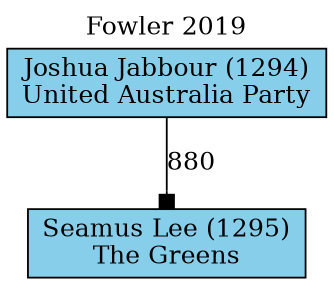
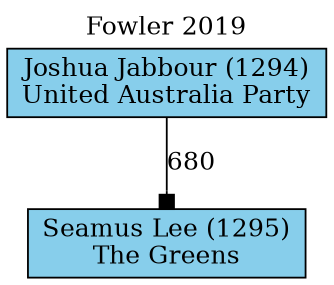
(192, 163) -> (192, 163)
